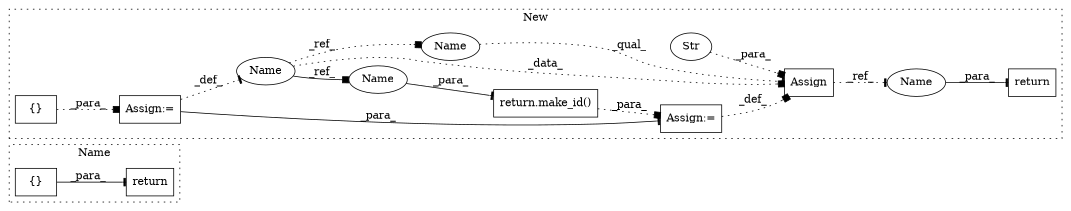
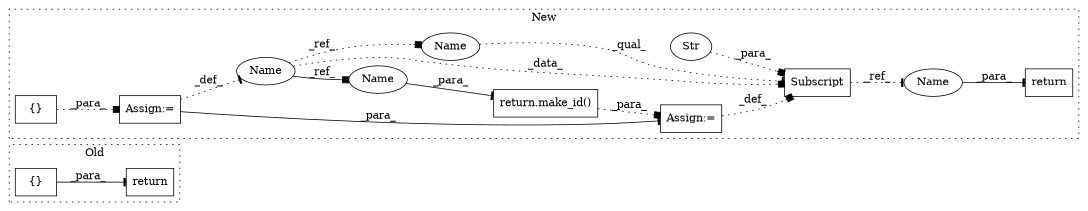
(809, 83) -> (817, 83)
(95, 153) -> (95, 153)
